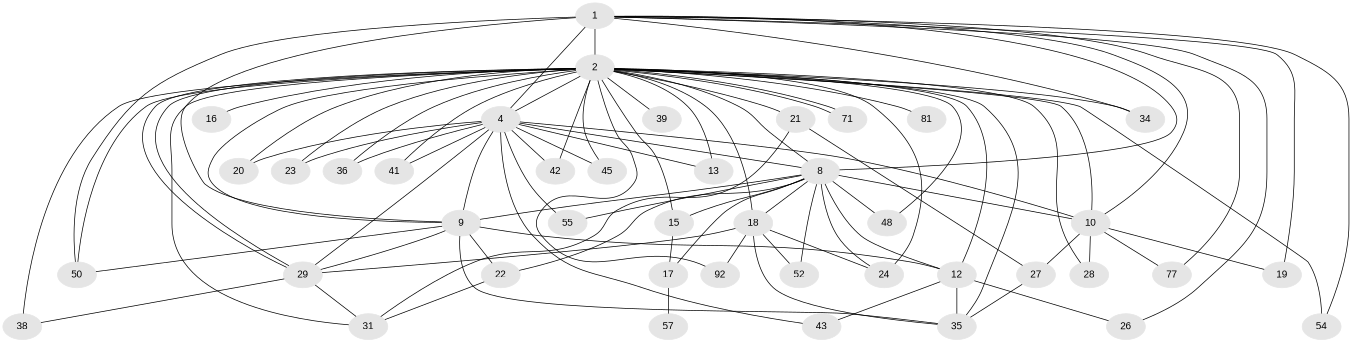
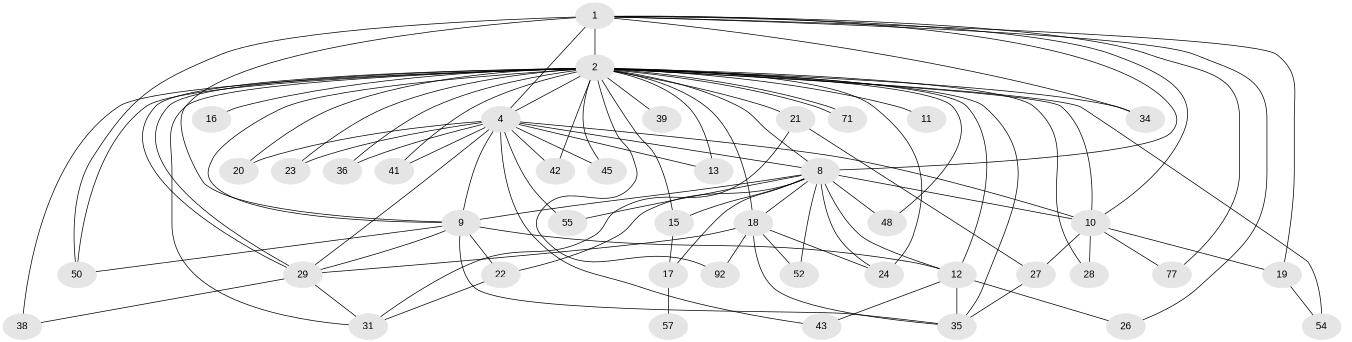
(1100, 31) -> (1302, 301)
(927, 119) -> (927, 119)
